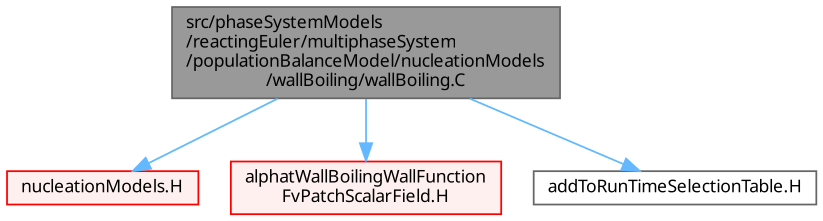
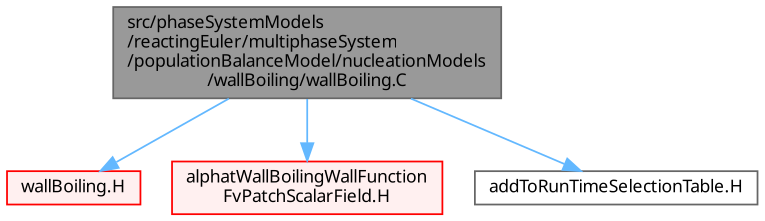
(103, 188) -> (74, 188)
